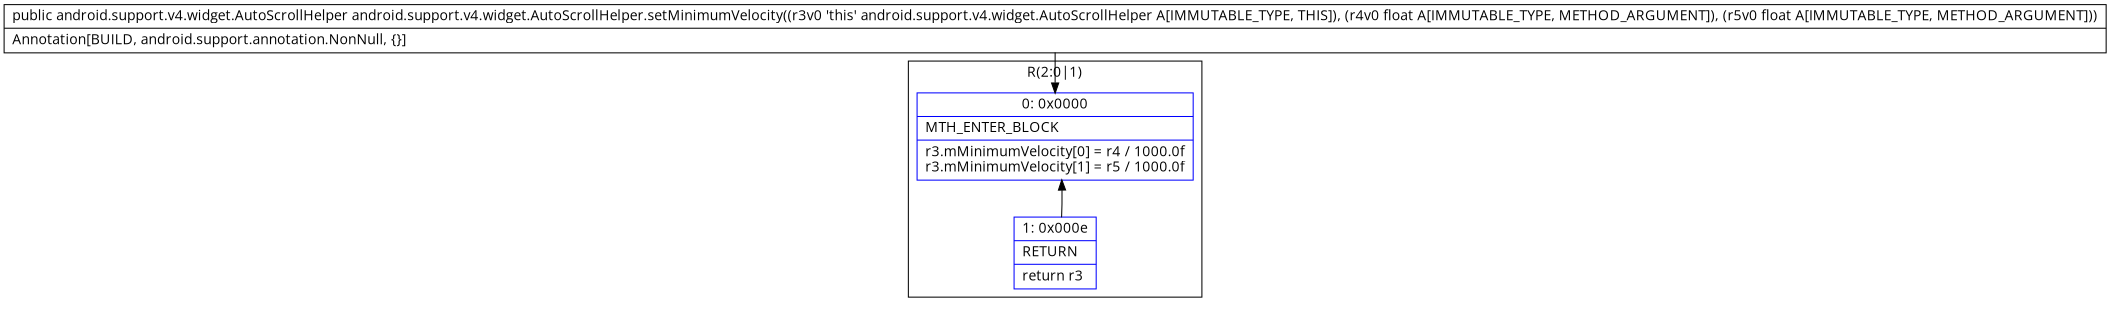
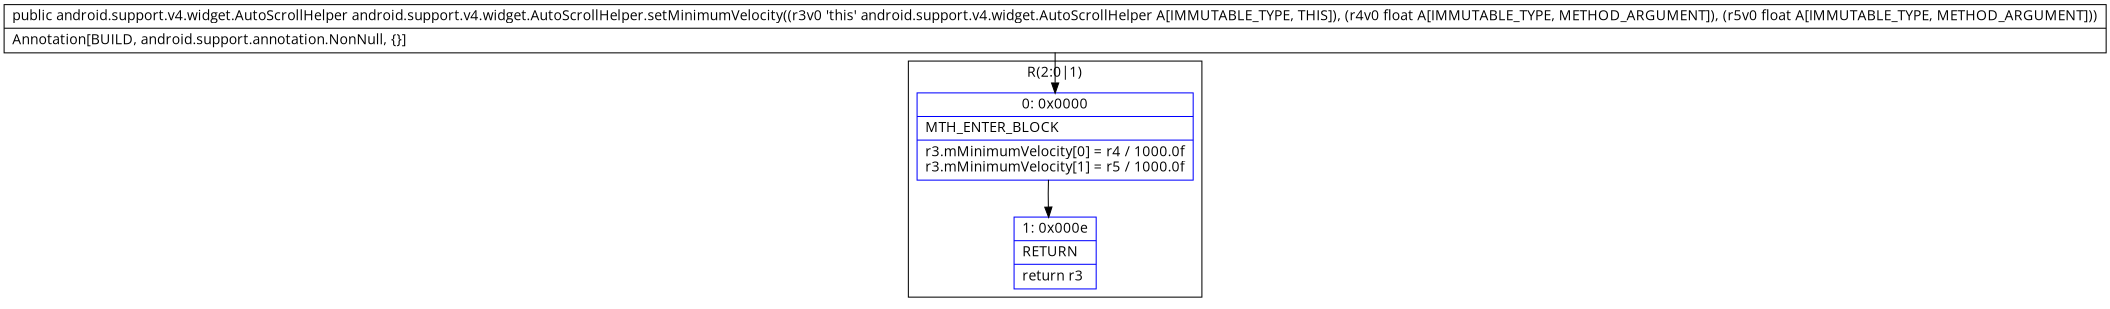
(1062, 204) -> (1048, 193)
